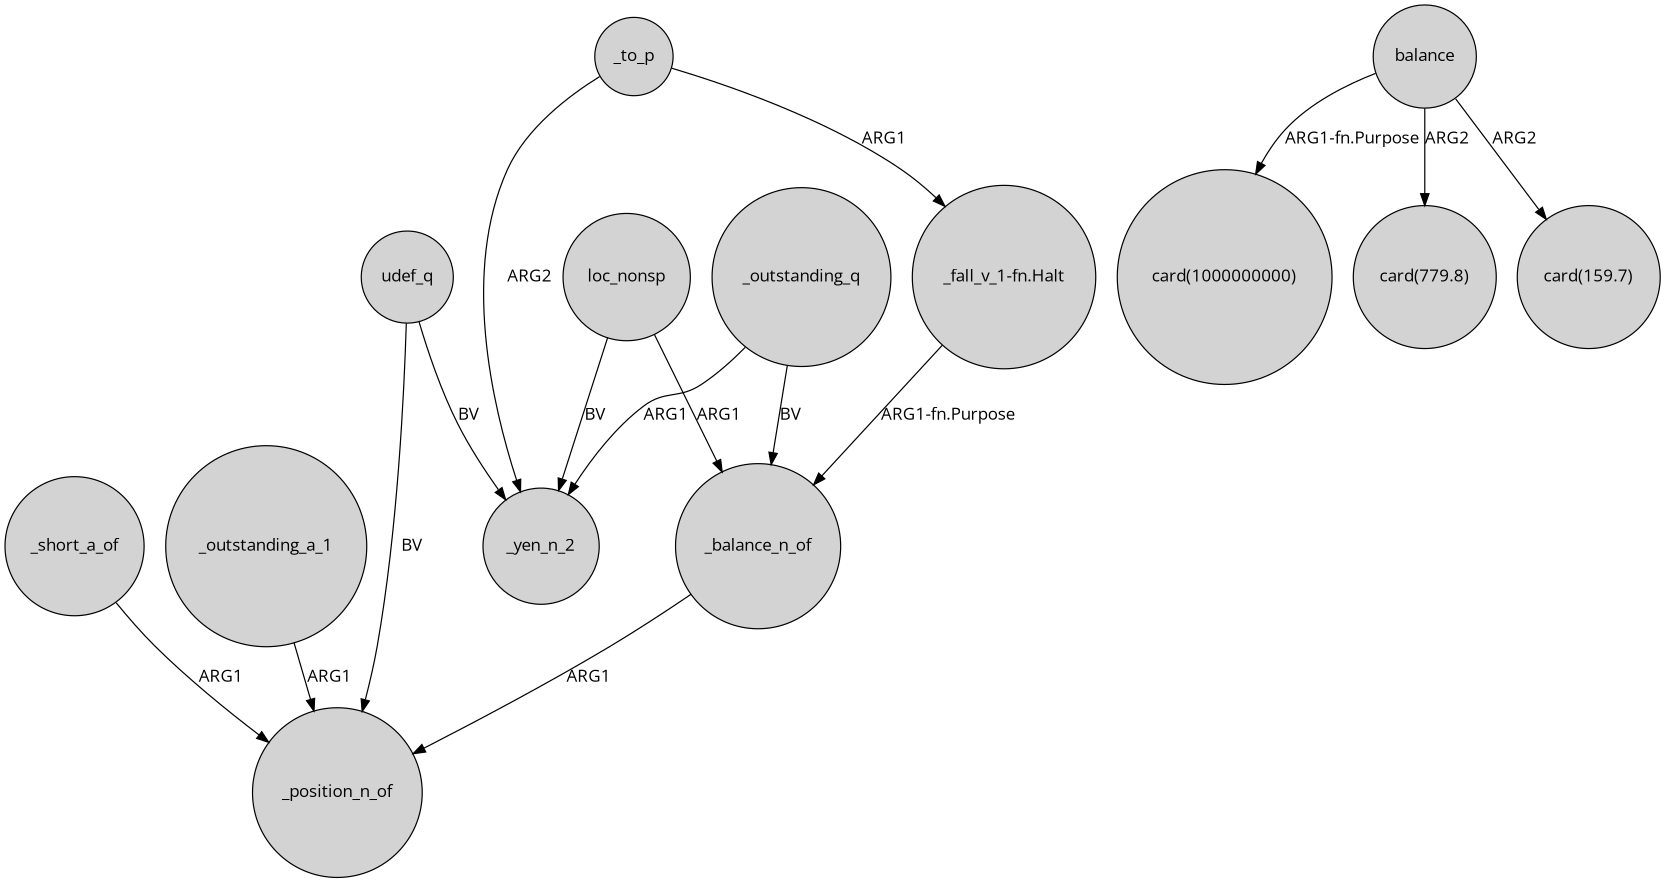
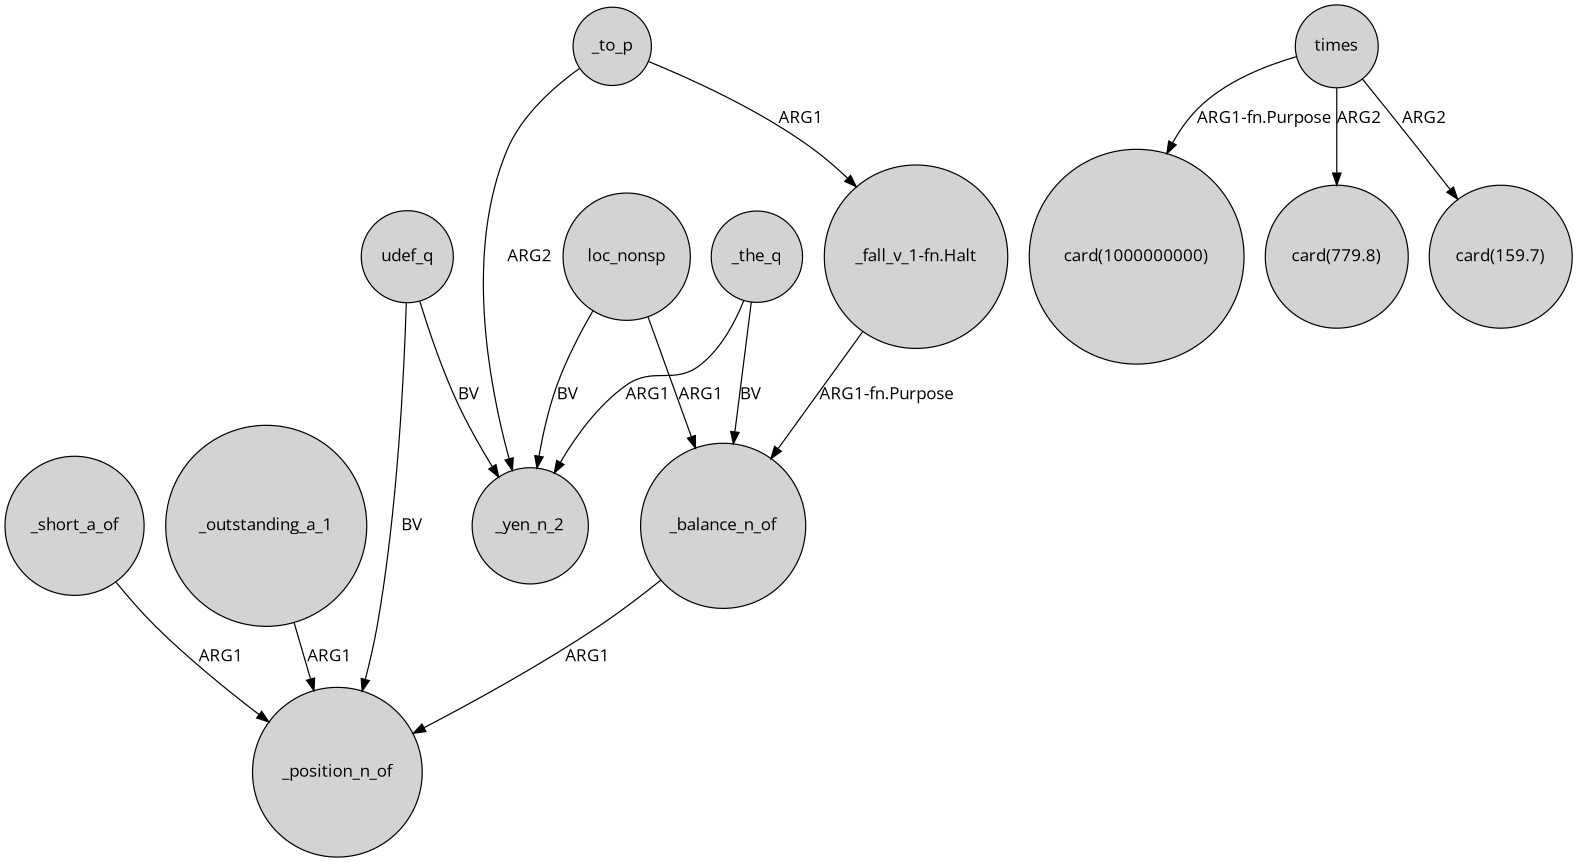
(1425, 57) -> (1337, 46)
(802, 277) -> (757, 257)
